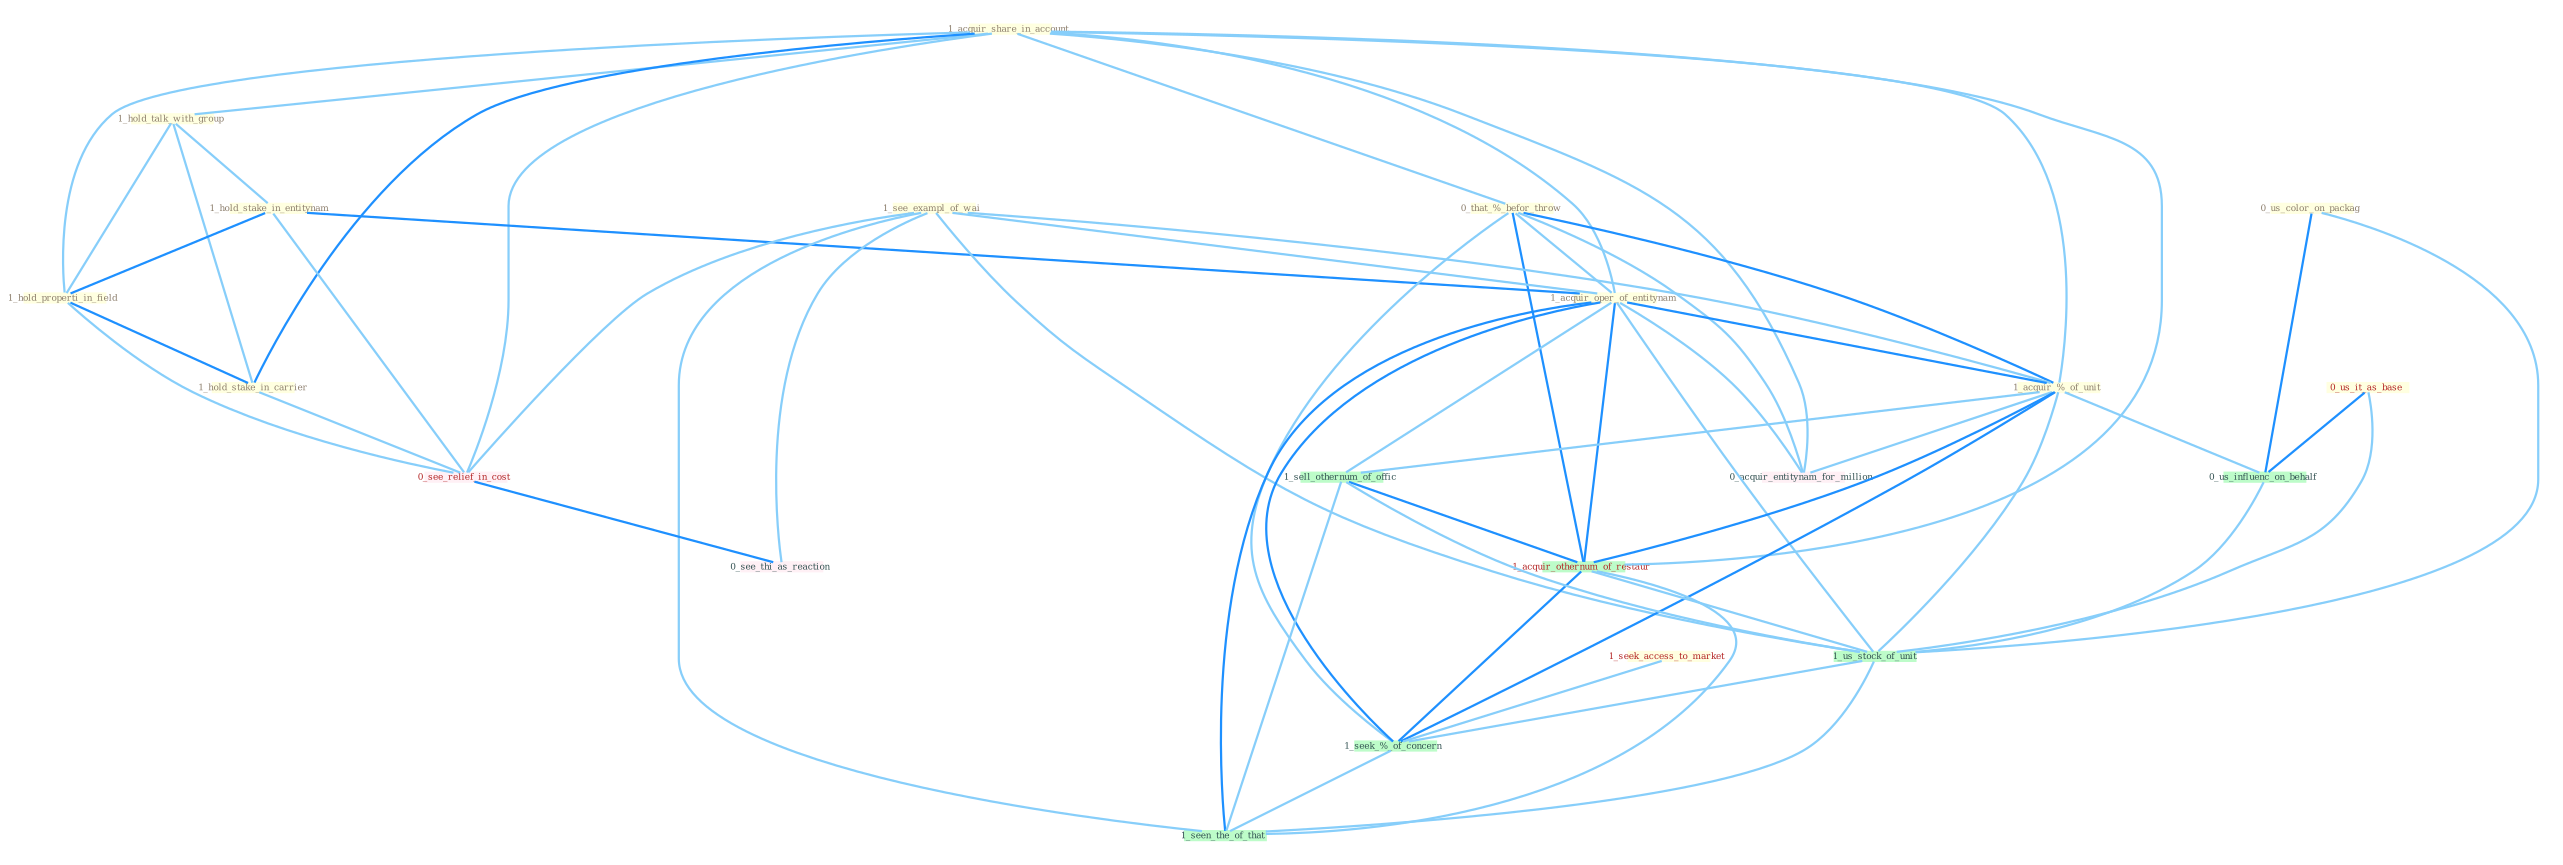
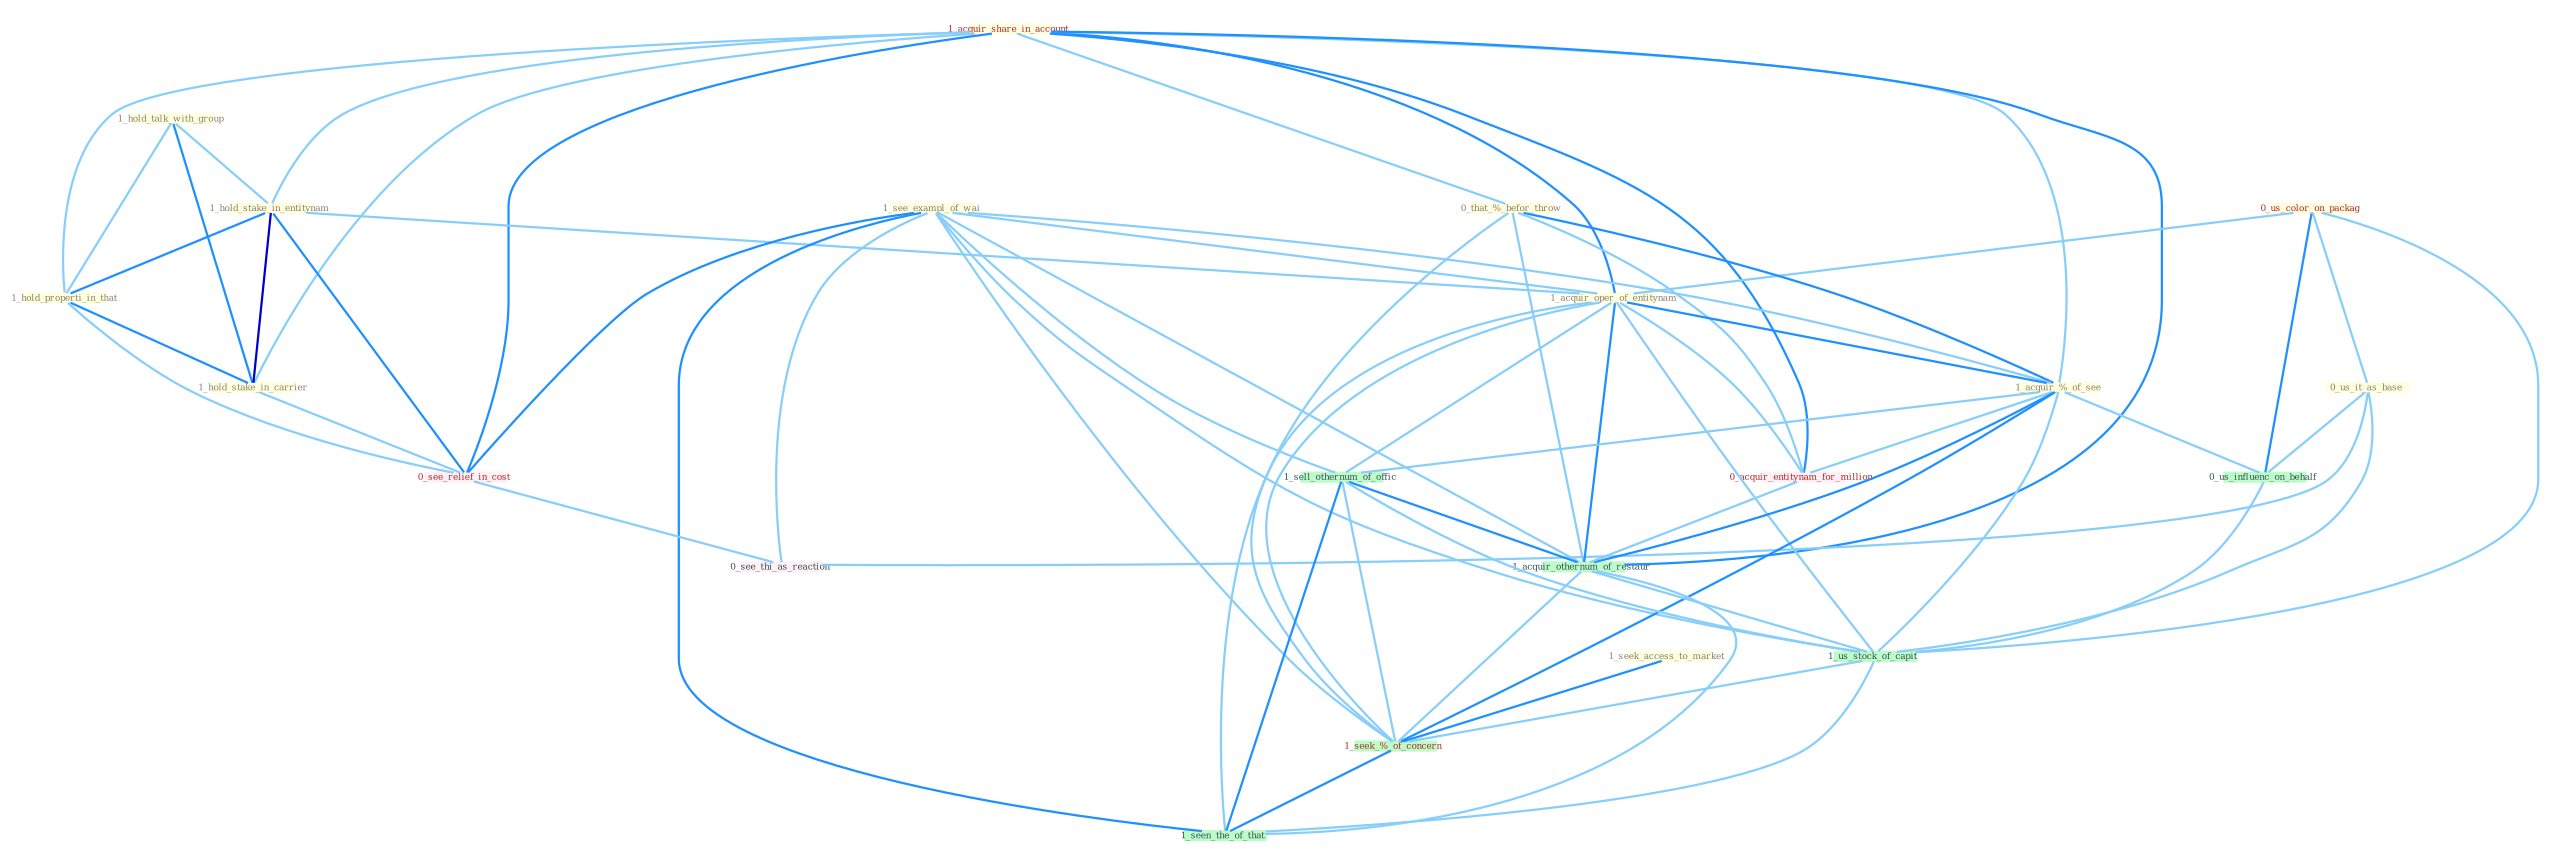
(1010, 29) -> (1010, 29)
(512, 82) -> (521, 68)
(528, 95) -> (549, 89)
(2048, 117) -> (2048, 117)
(602, 124) -> (602, 124)
(1449, 125) -> (1449, 125)
(1517, 135) -> (1517, 135)
(2312, 208) -> (2312, 208)
(213, 253) -> (213, 253)
(943, 253) -> (943, 253)
(1564, 253) -> (1963, 253)
(659, 287) -> (659, 287)
(65, 298) -> (65, 298)
none -> (262, 298)
none -> (2340, 298)
(369, 343) -> (369, 343)
none -> (1111, 360)
none -> (1259, 387)
(1548, 387) -> (1548, 387)
(2059, 388) -> (2059, 388)
(2368, 388) -> (2368, 388)
(1332, 395) -> (1332, 395)
(2317, 432) -> (2317, 432)
(1300, 449) -> (1310, 436)
(1803, 477) -> (1803, 477)
none -> (1143, 496)
(624, 522) -> (624, 522)
none -> (1693, 522)
none -> (1386, 561)
(1584, 567) -> (1584, 567)
none -> (1369, 612)
(679, 648) -> (679, 648)
(1284, 656) -> (1278, 674)
(1490, 656) -> (1490, 656)
(1669, 656) -> (1669, 656)
(1875, 656) -> (1875, 656)
(1532, 701) -> (1532, 701)
(1396, 746) -> (1396, 746)
(1310, 791) -> (1310, 791)
